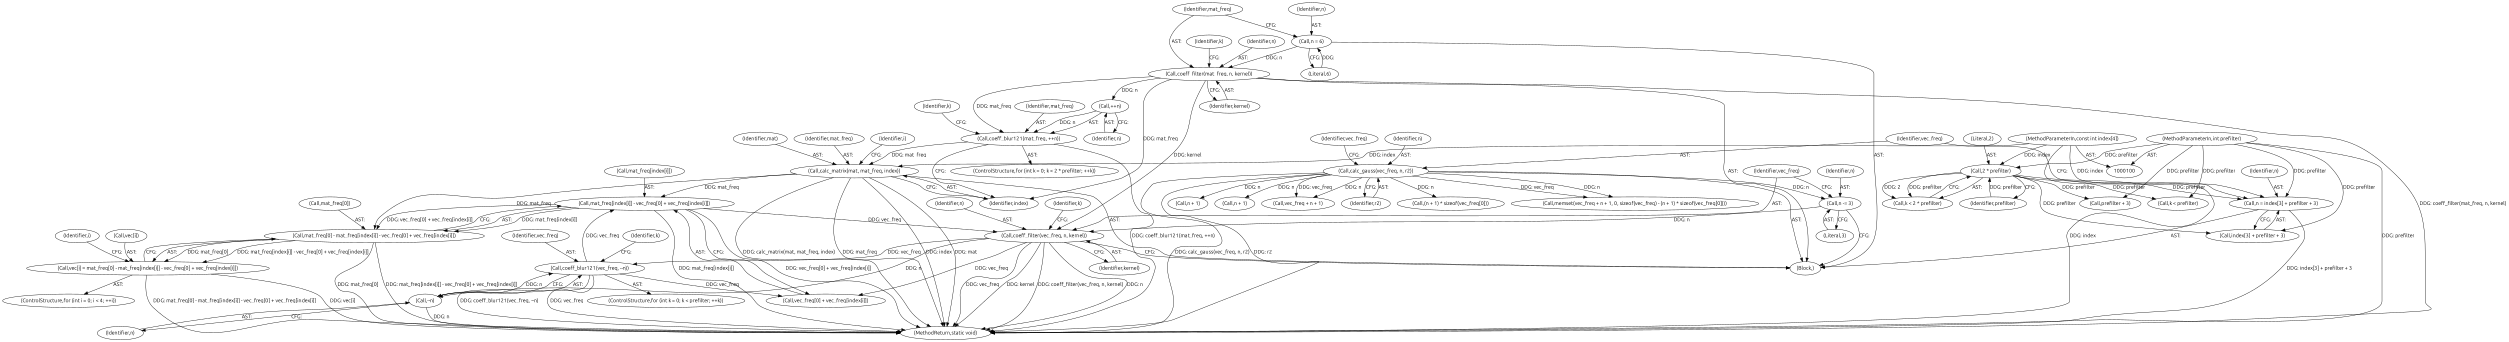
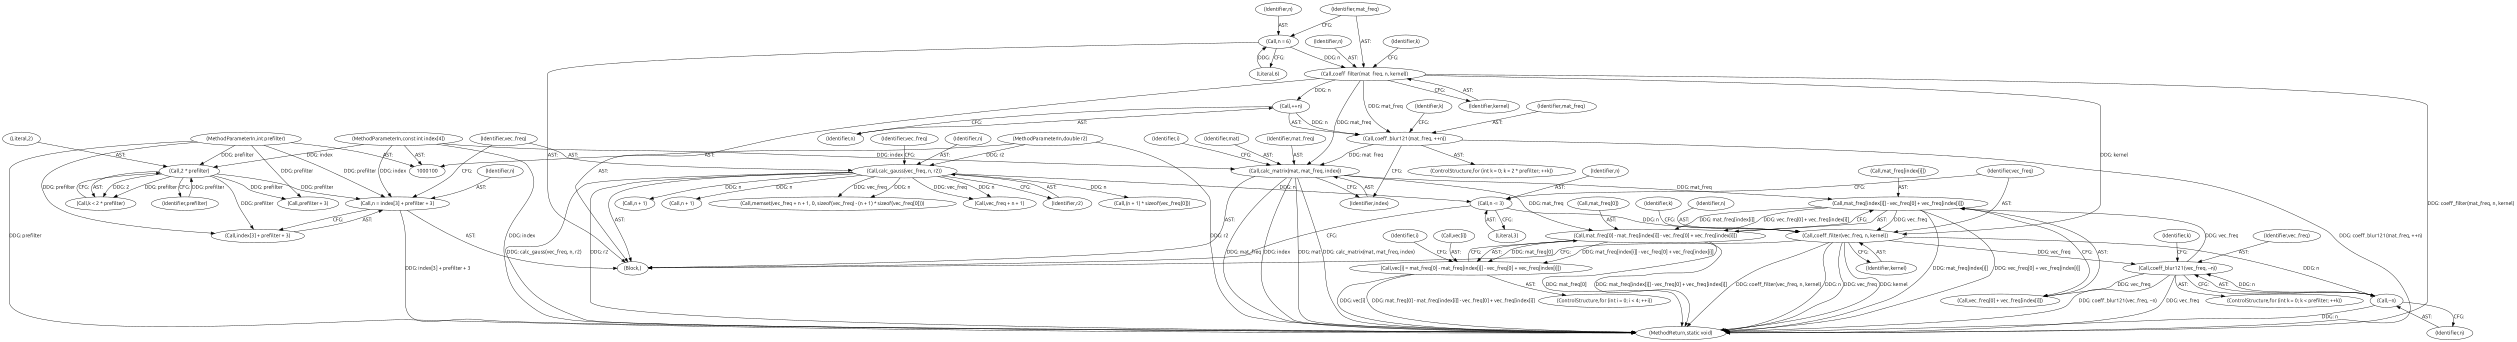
none -> (1050, 139)
(1137, 170) -> (1336, 123)
(2178, 204) -> none
(946, 272) -> none
